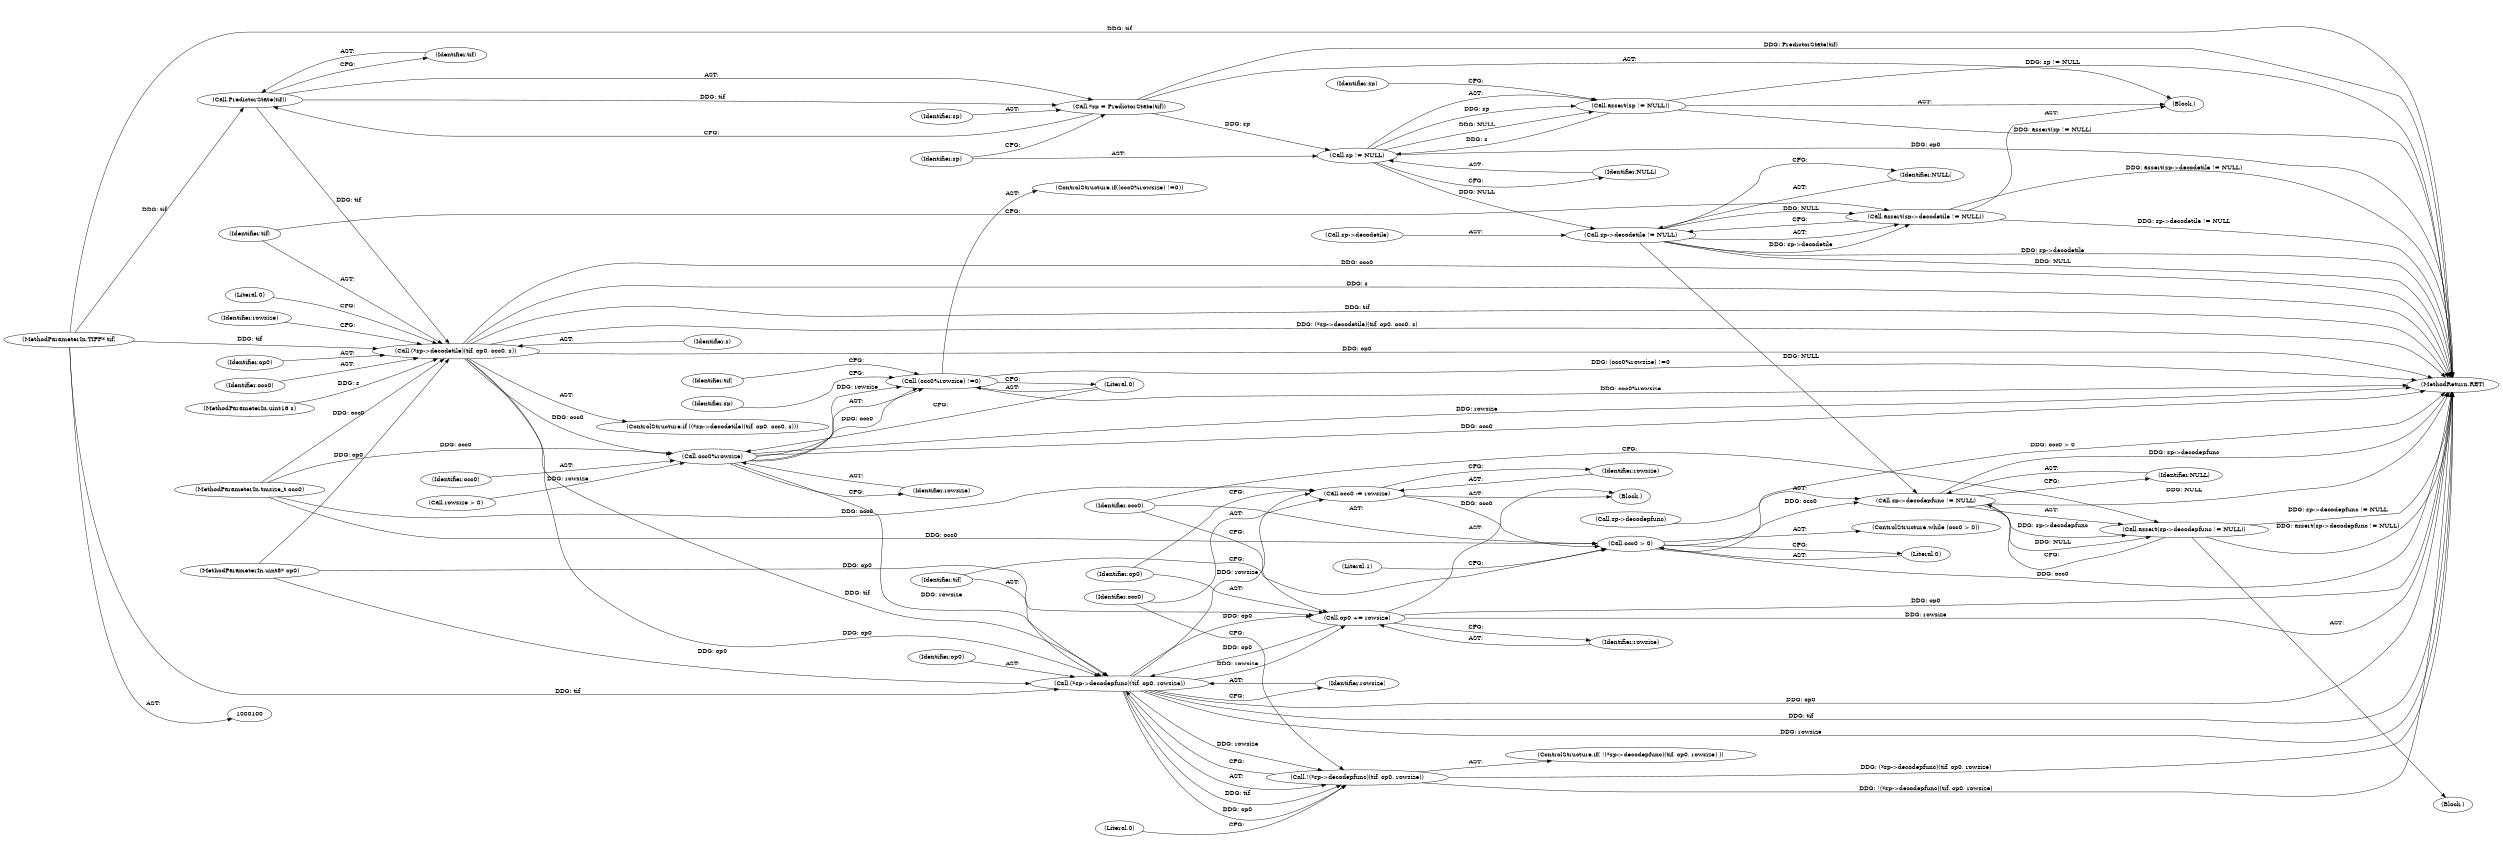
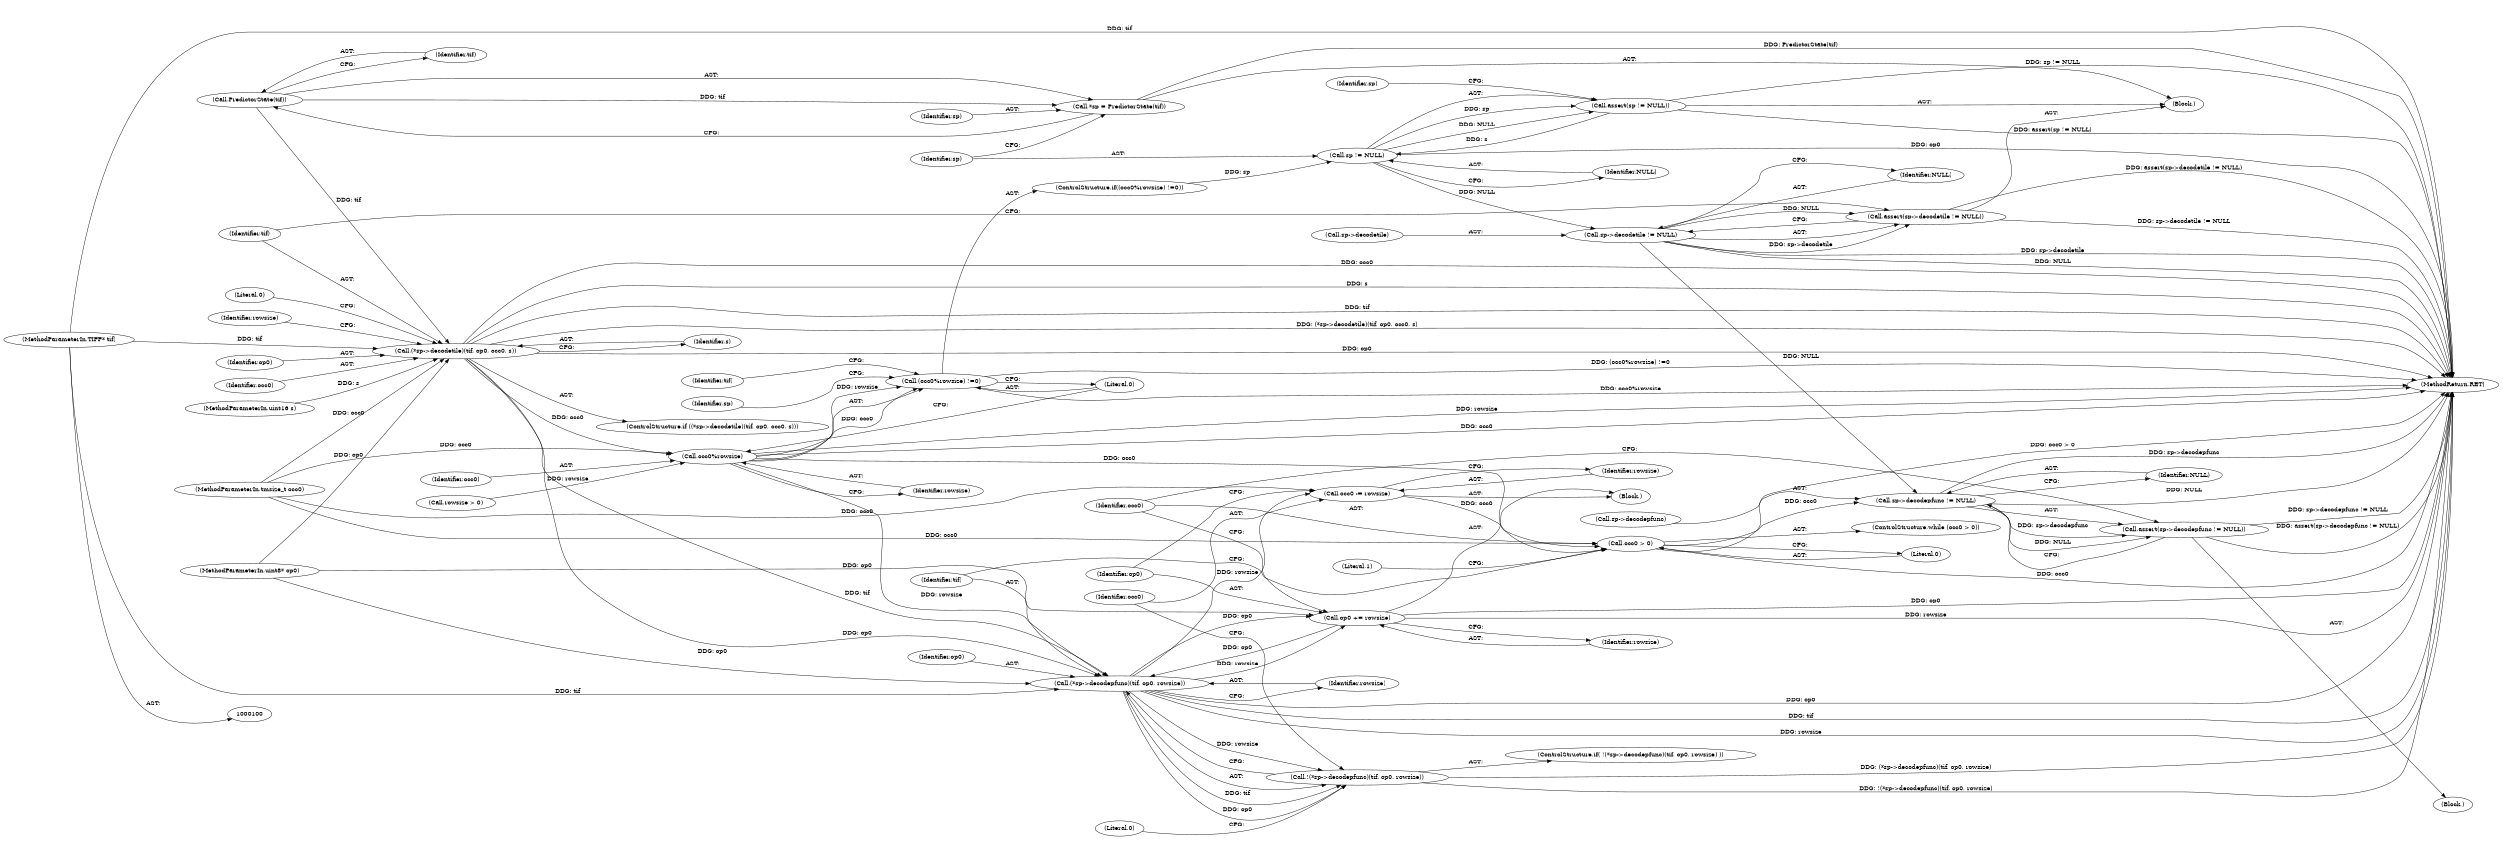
(1239, 131) -> (1258, 175)
(158, 222) -> none
none -> (610, 350)
none -> (1208, 464)
